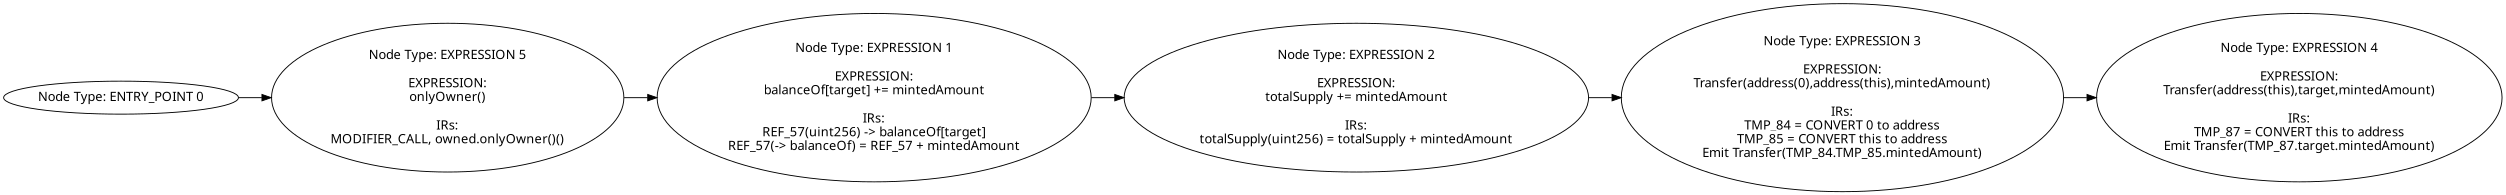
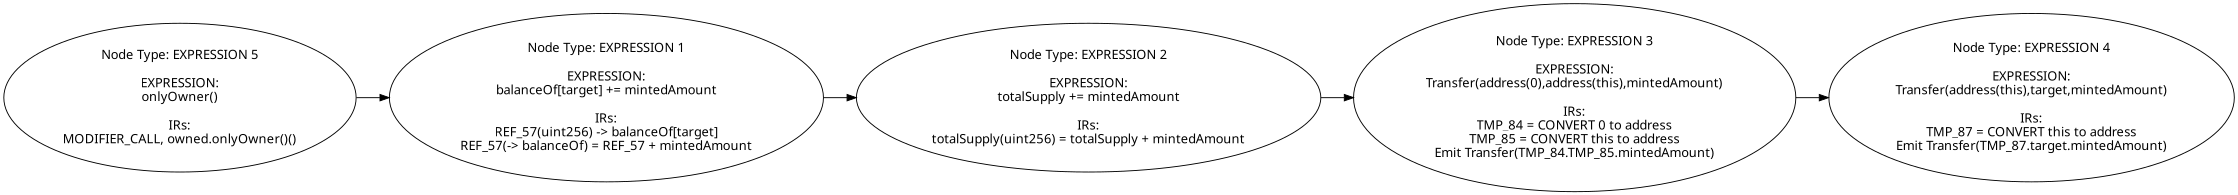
(121, 98) -> none
